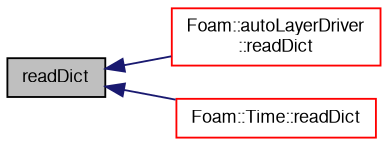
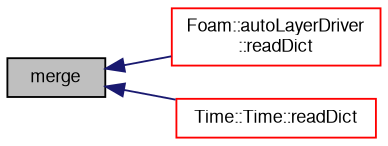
(56, 78) -> (56, 78)
(276, 118) -> (276, 118)
